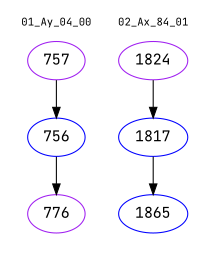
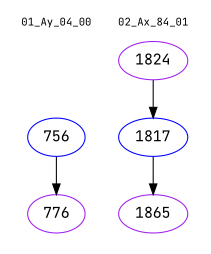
(56, 61) -> none
(153, 214) -> (153, 214)
